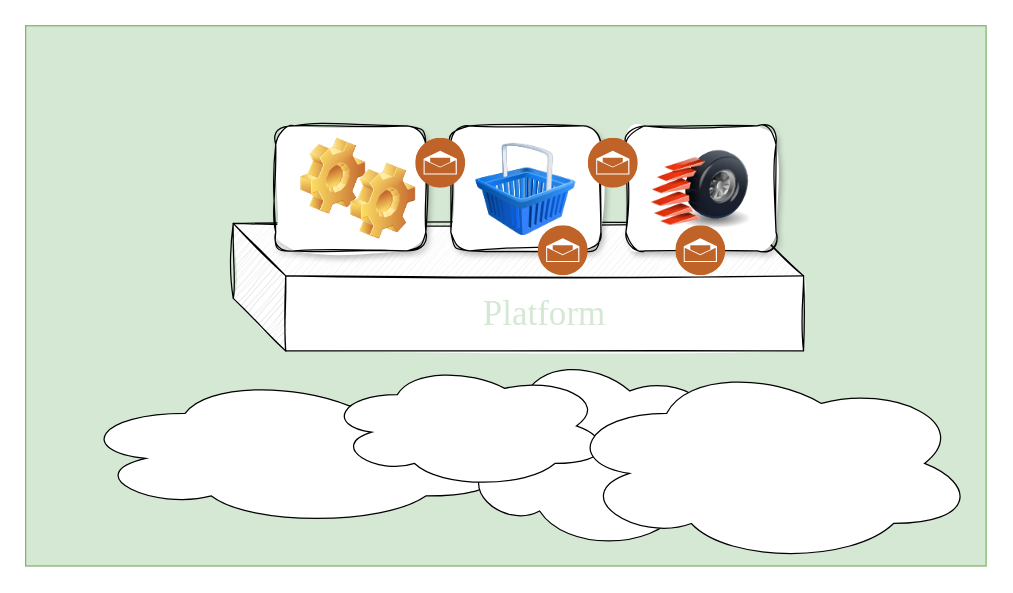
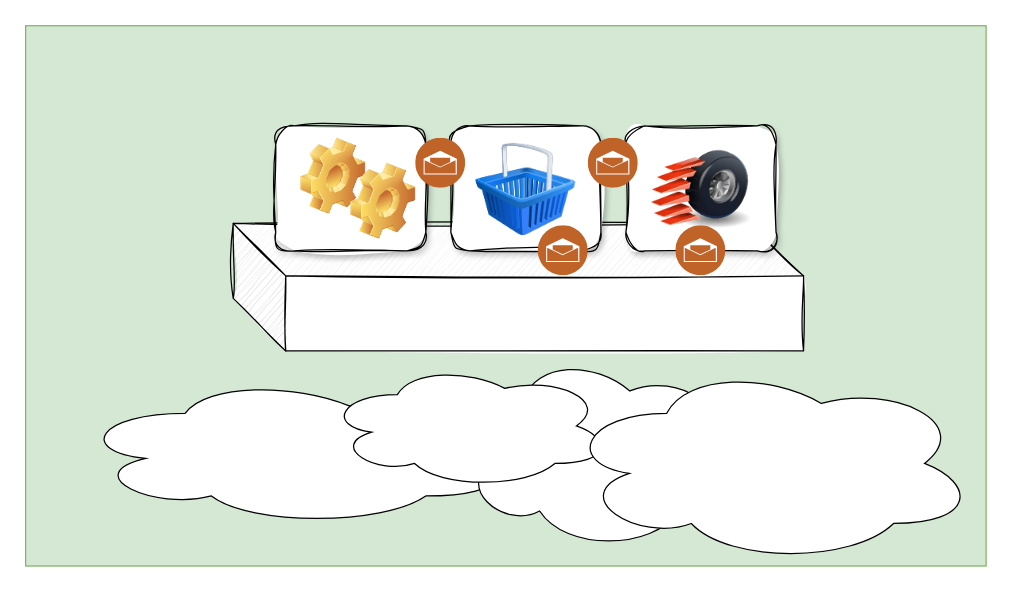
(544, 313) -> none
